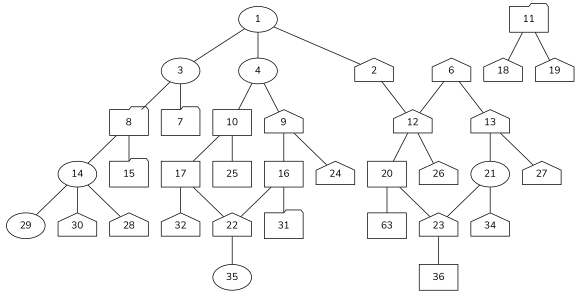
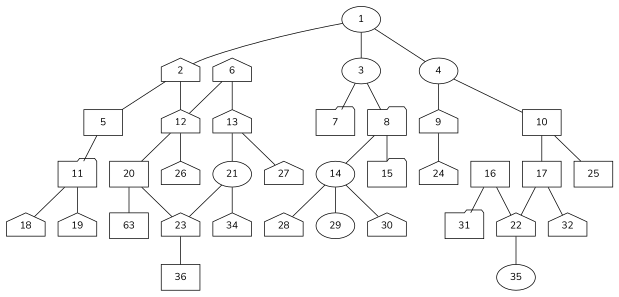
none -> (103, 123)
(284, 147) -> none
